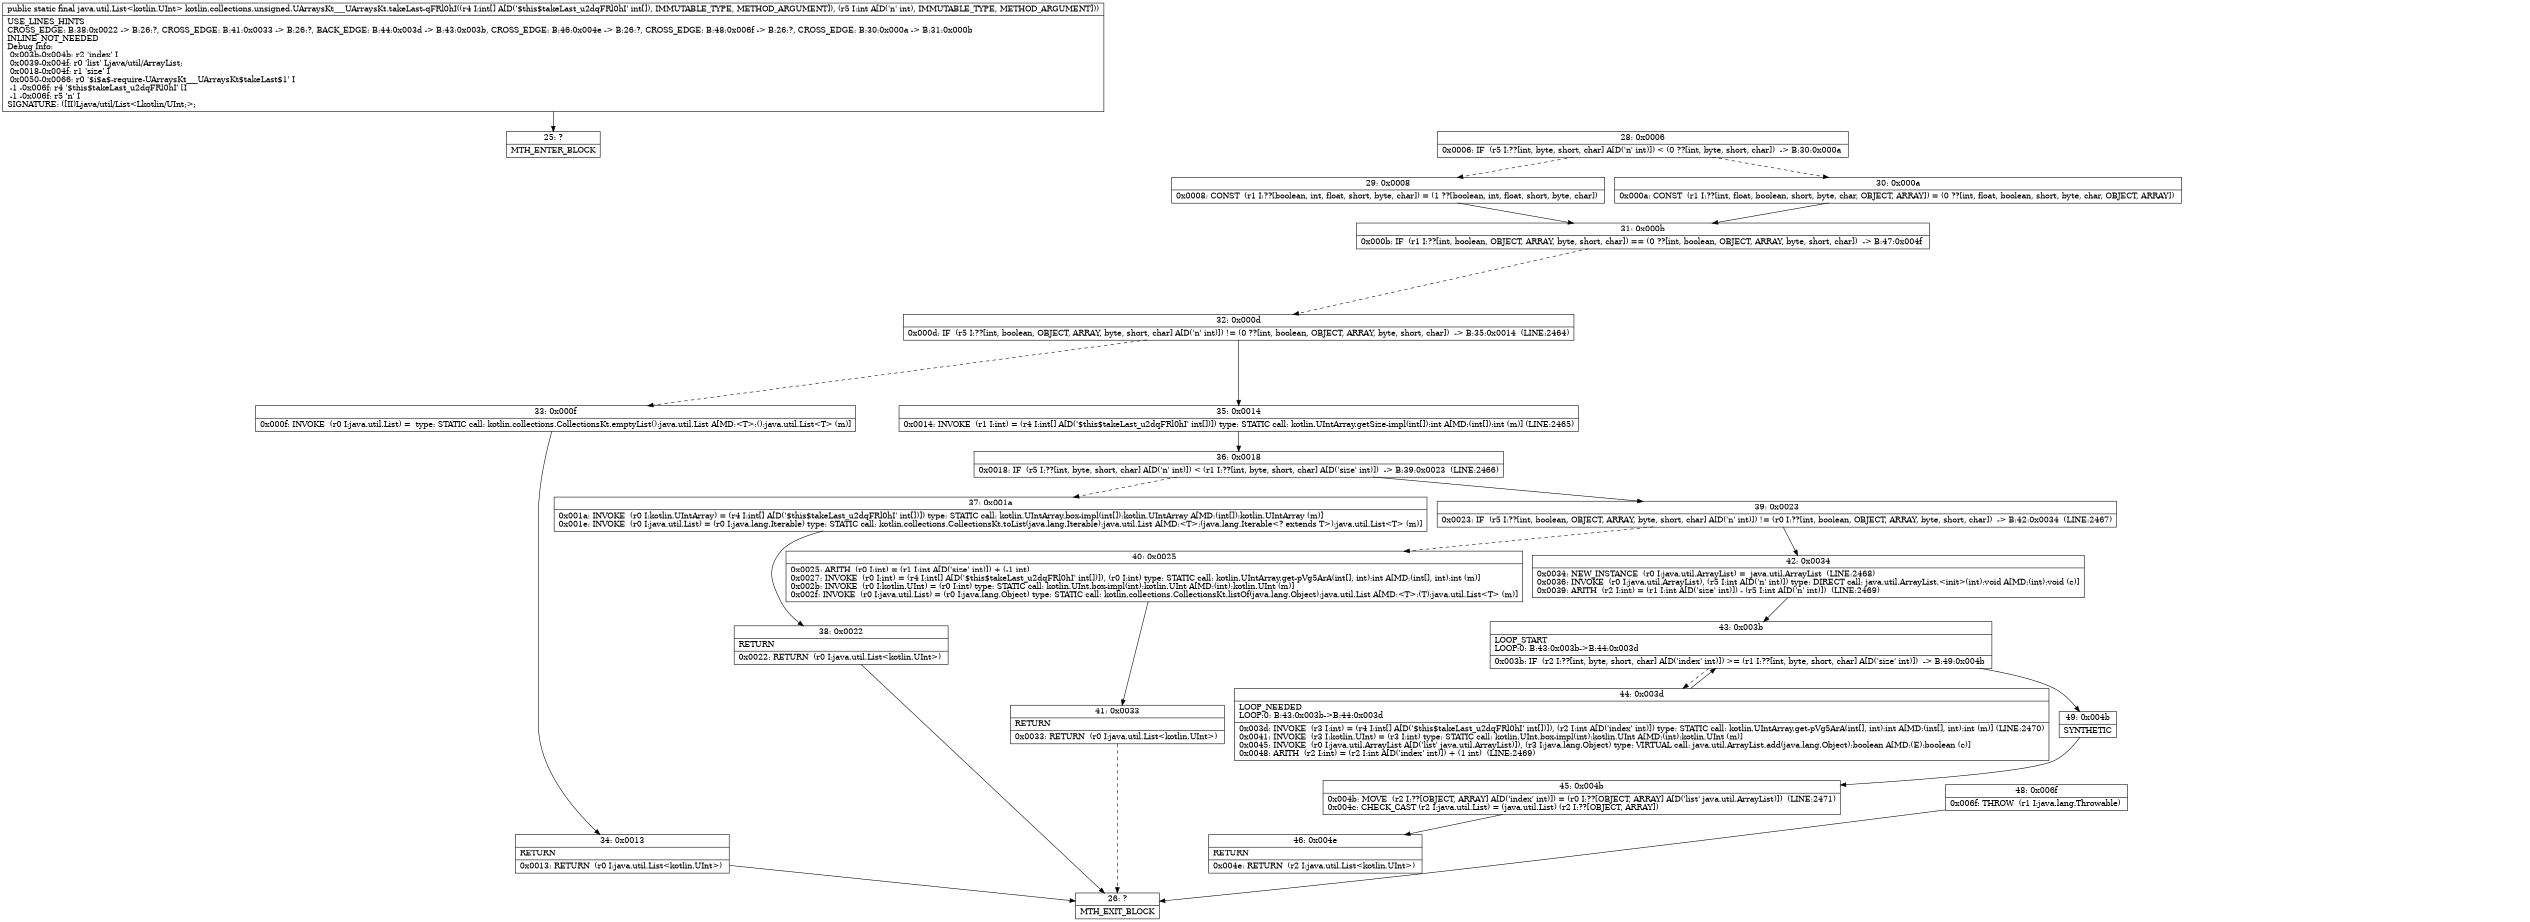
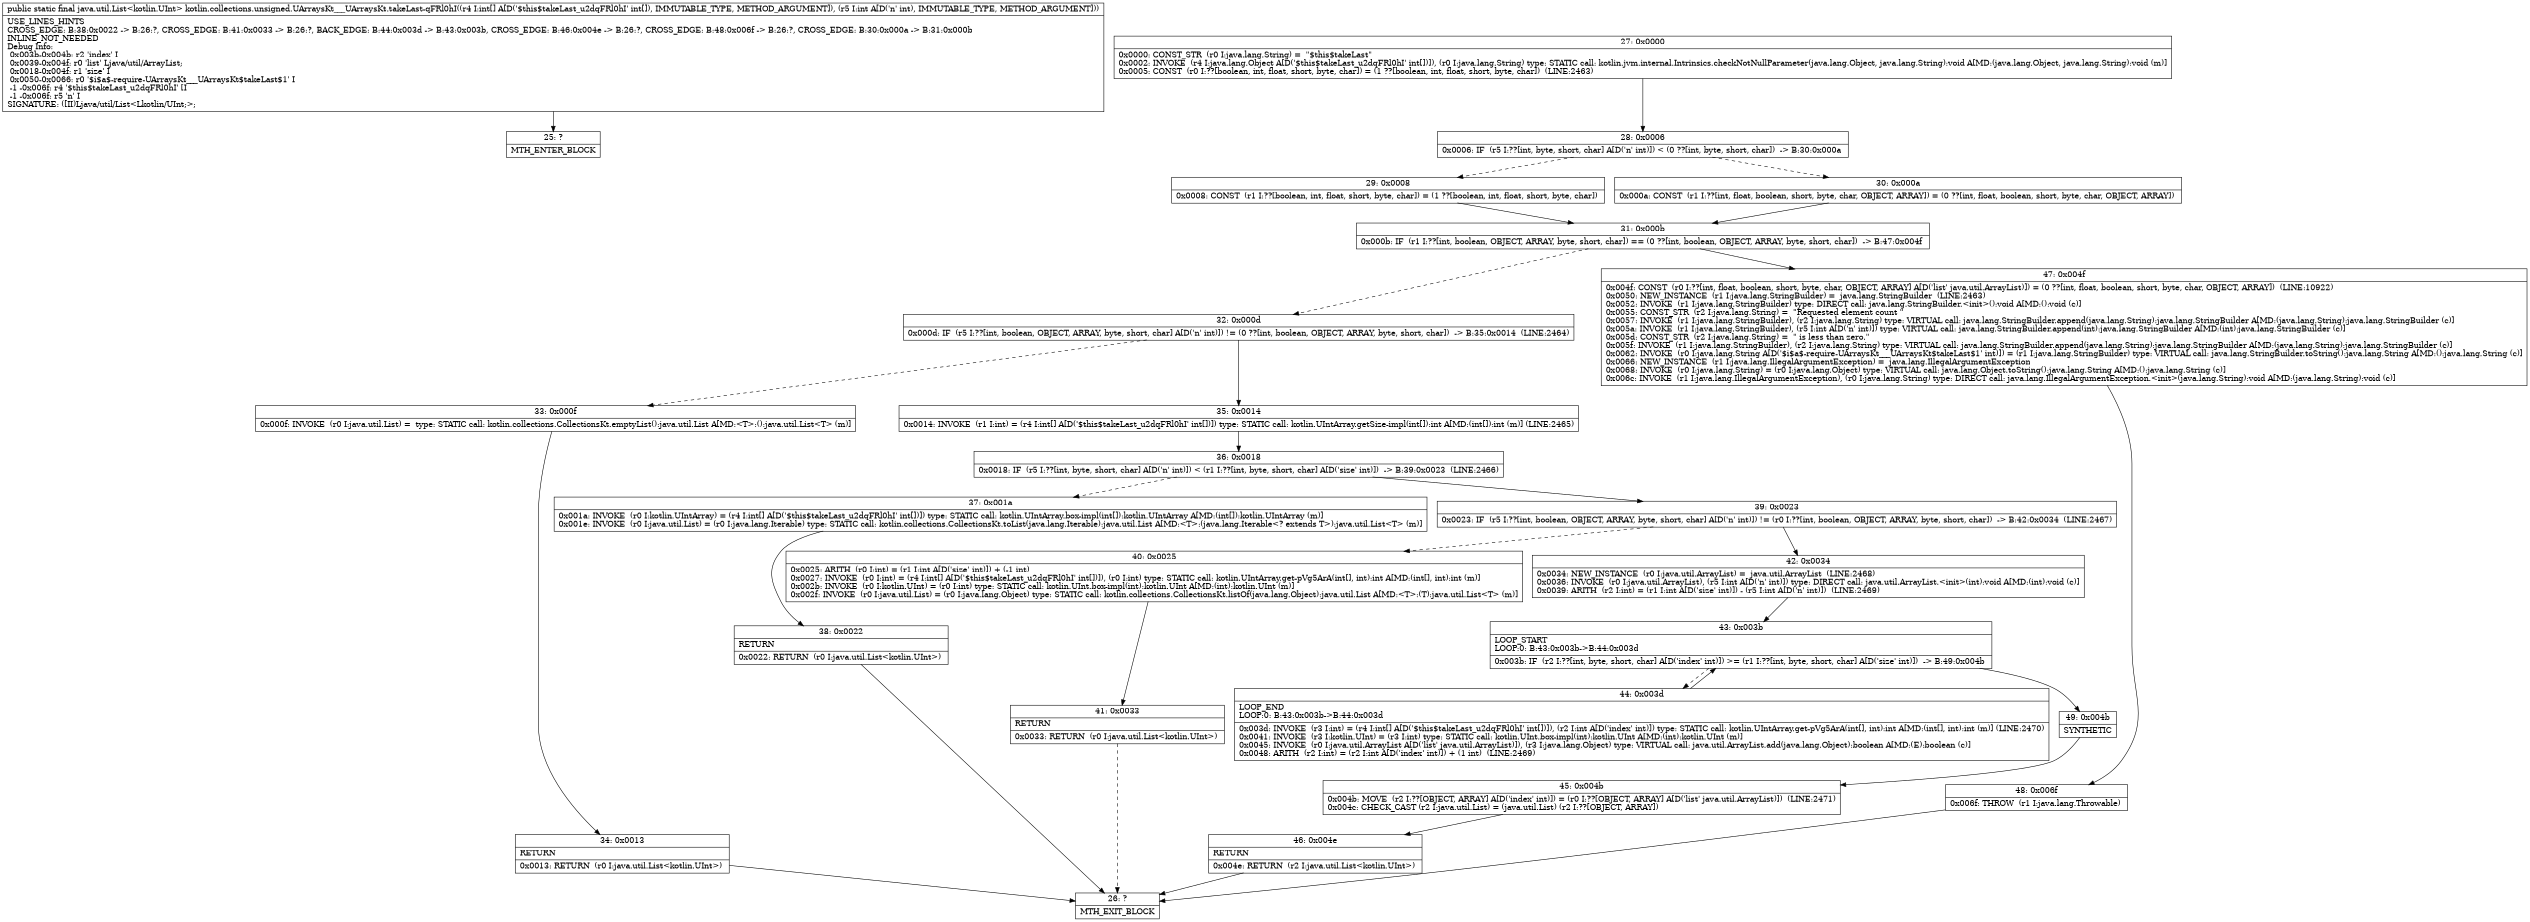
none -> (1643, 57)
none -> (2064, 327)
(1271, 707) -> (1262, 707)
none -> (1204, 883)
